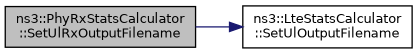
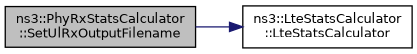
(327, 27) -> (327, 27)
